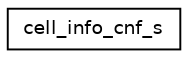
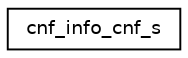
(94, 29) -> (94, 29)
